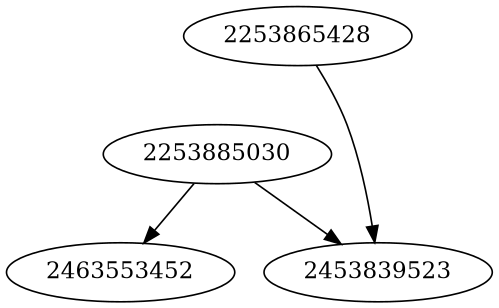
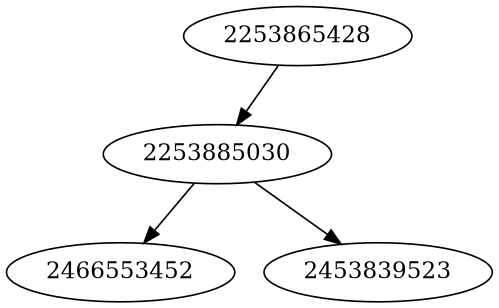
(353, 143) -> (262, 88)
(121, 272) -> (121, 272)
